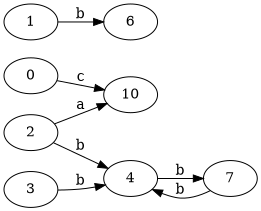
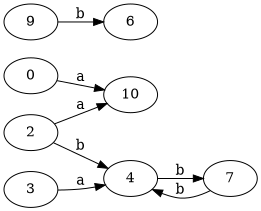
(31, 22) -> (31, 22)
(81, 77) -> (81, 77)
(81, 181) -> (81, 181)
